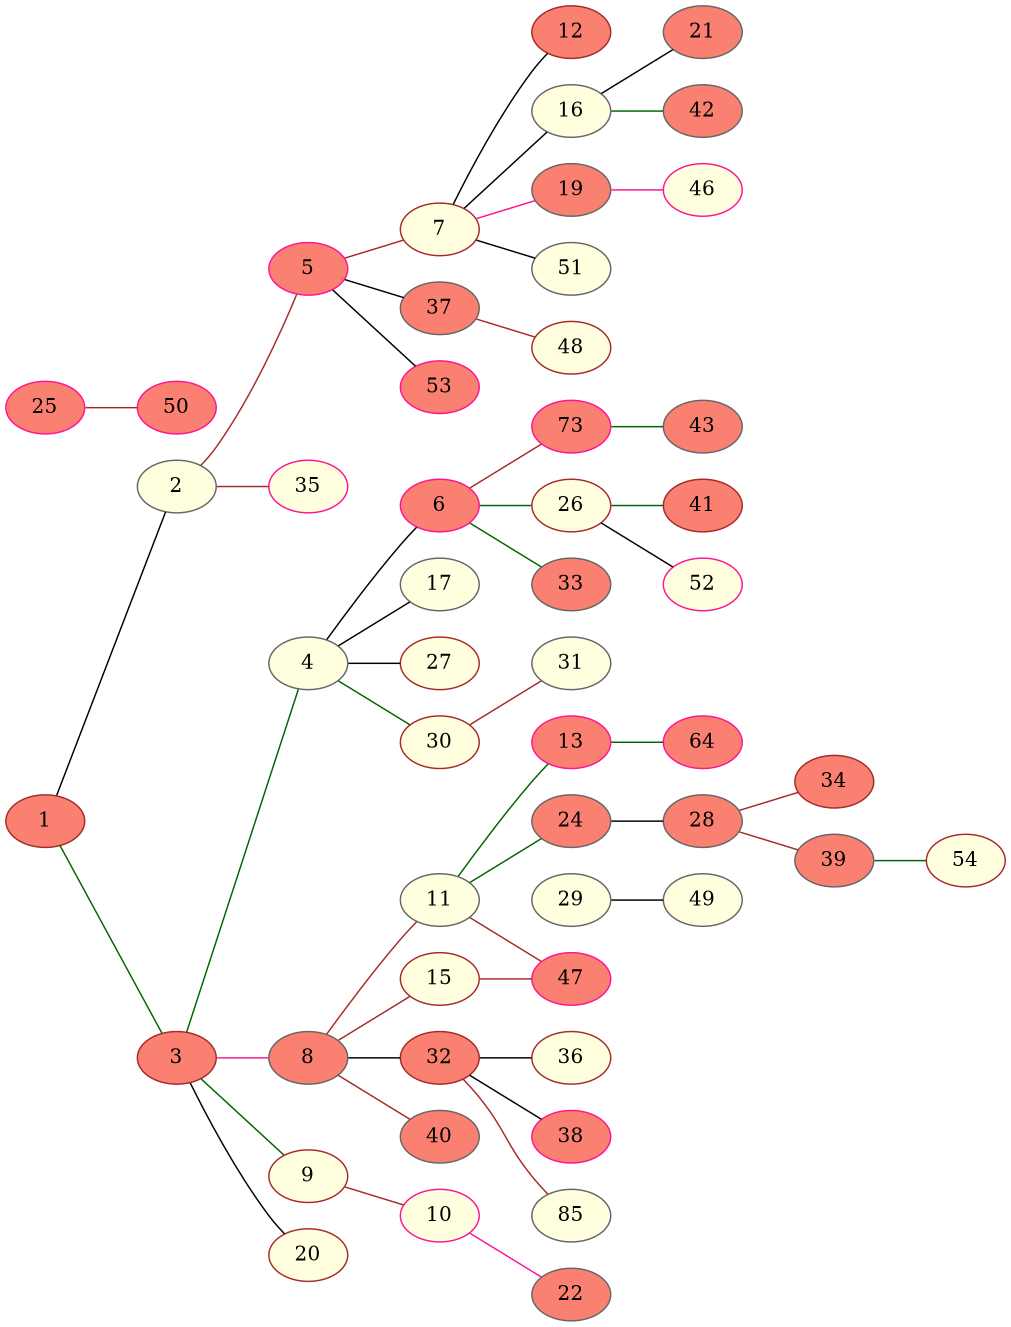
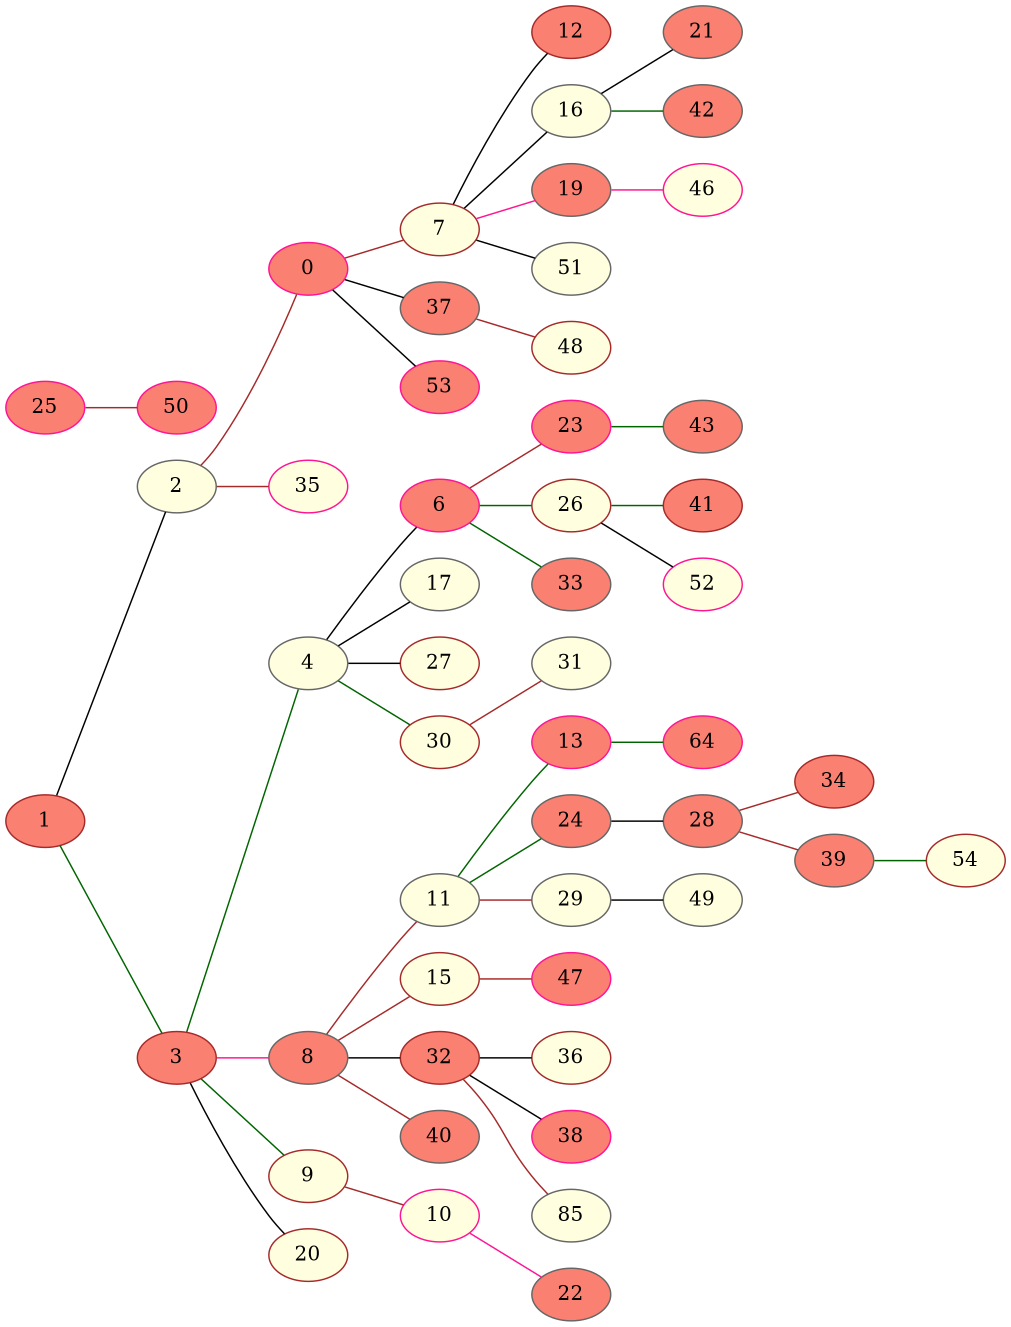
(308, 269) -> (308, 269)
(571, 427) -> (571, 427)
(506, 940) -> (506, 900)
